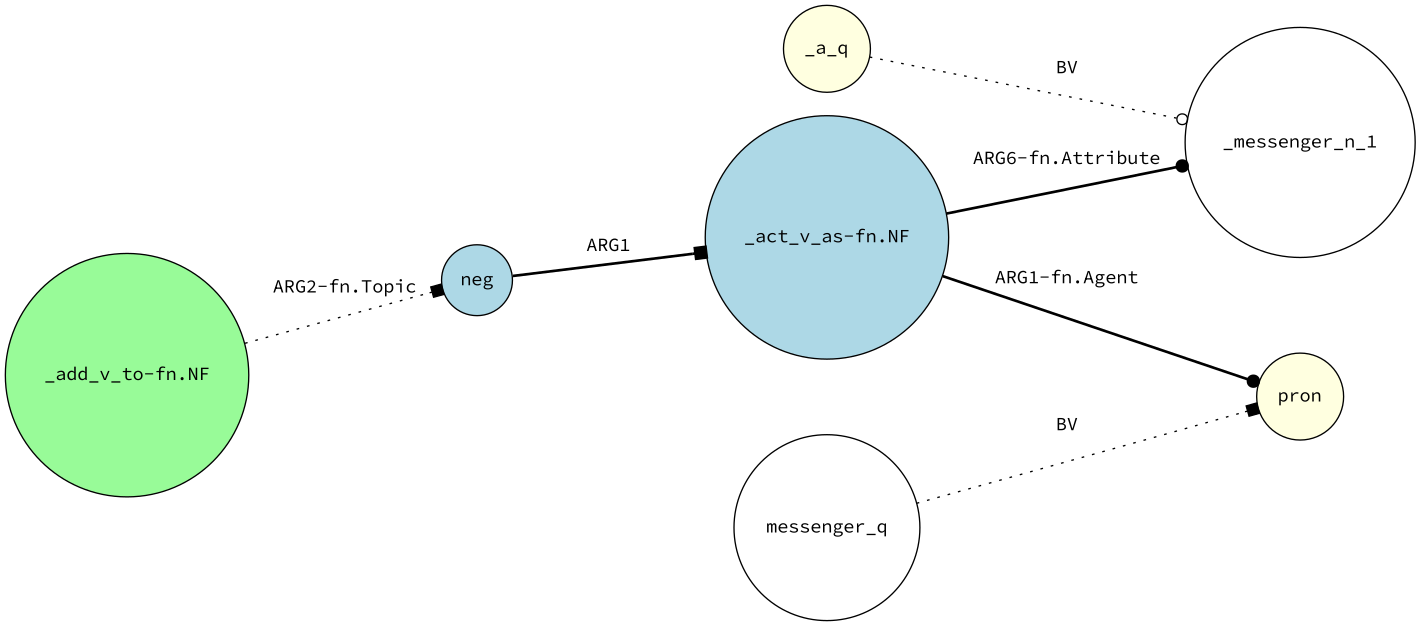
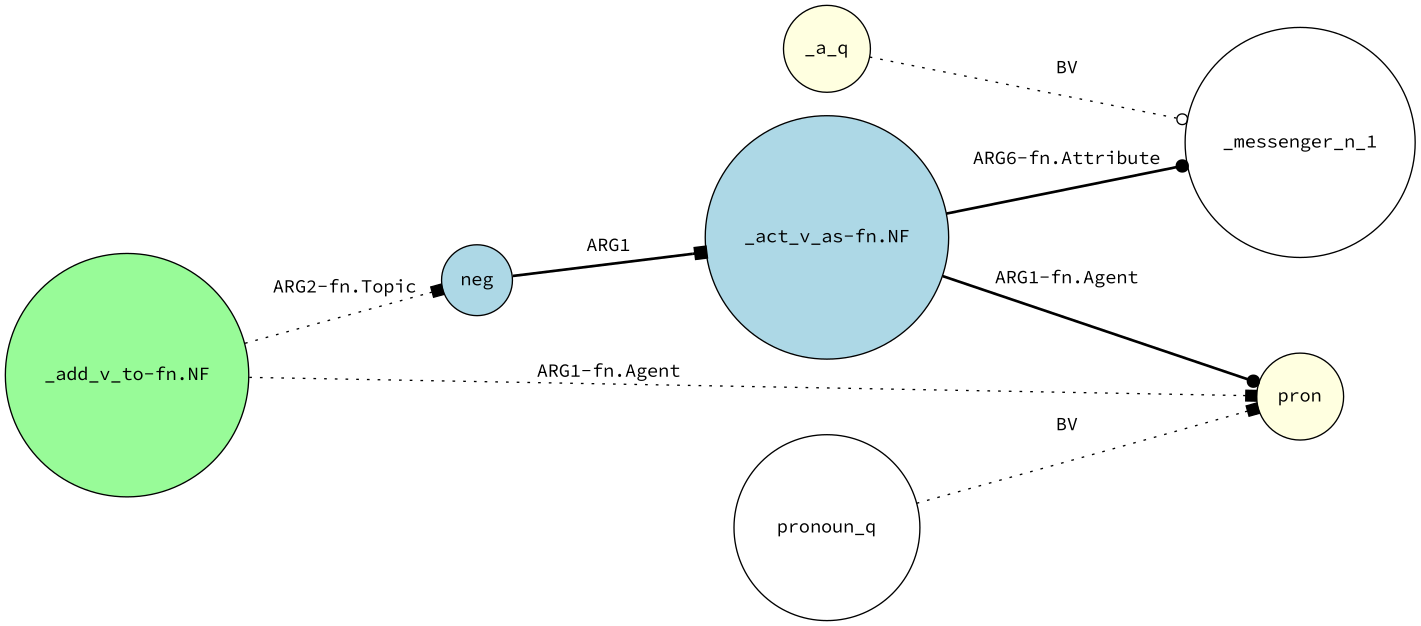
none -> (746, 386)
(827, 528) -> (827, 528)
